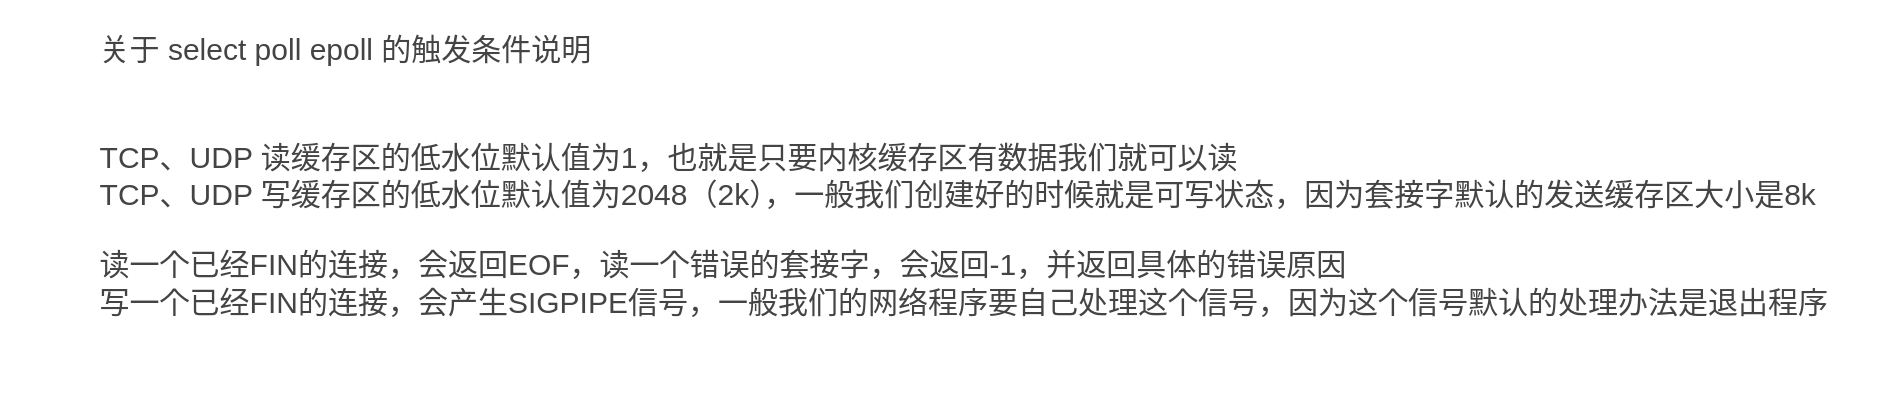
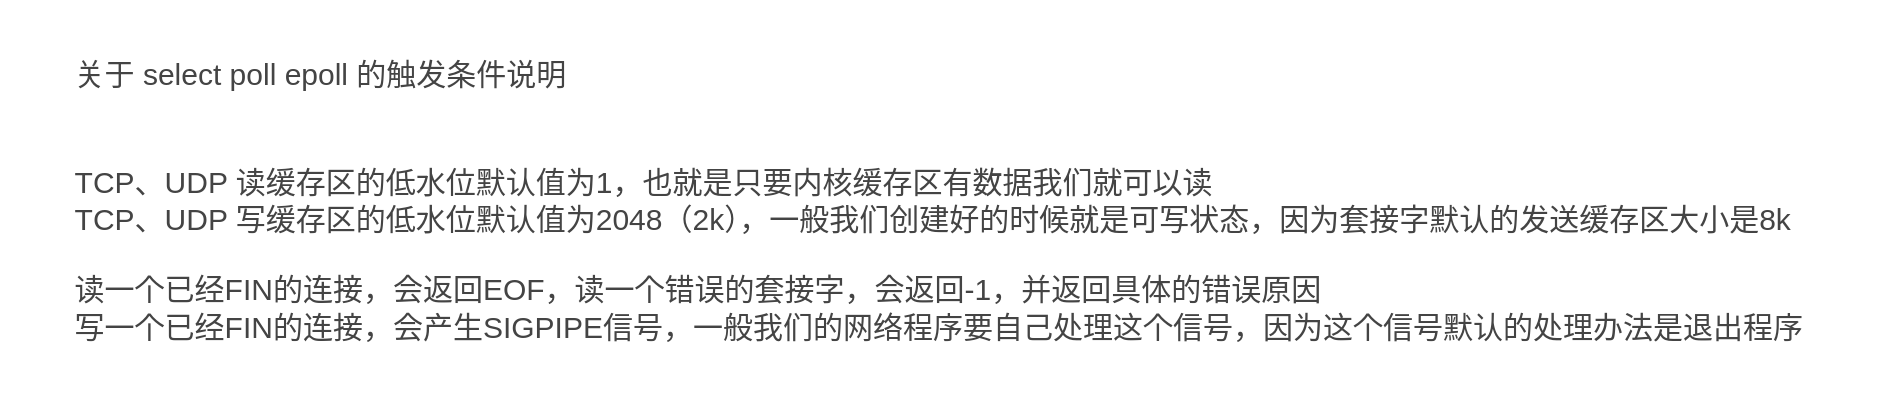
(964, 176) -> (939, 201)
